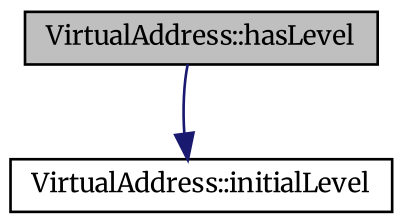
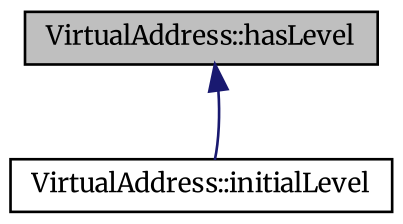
(184, 99) -> (219, 125)
